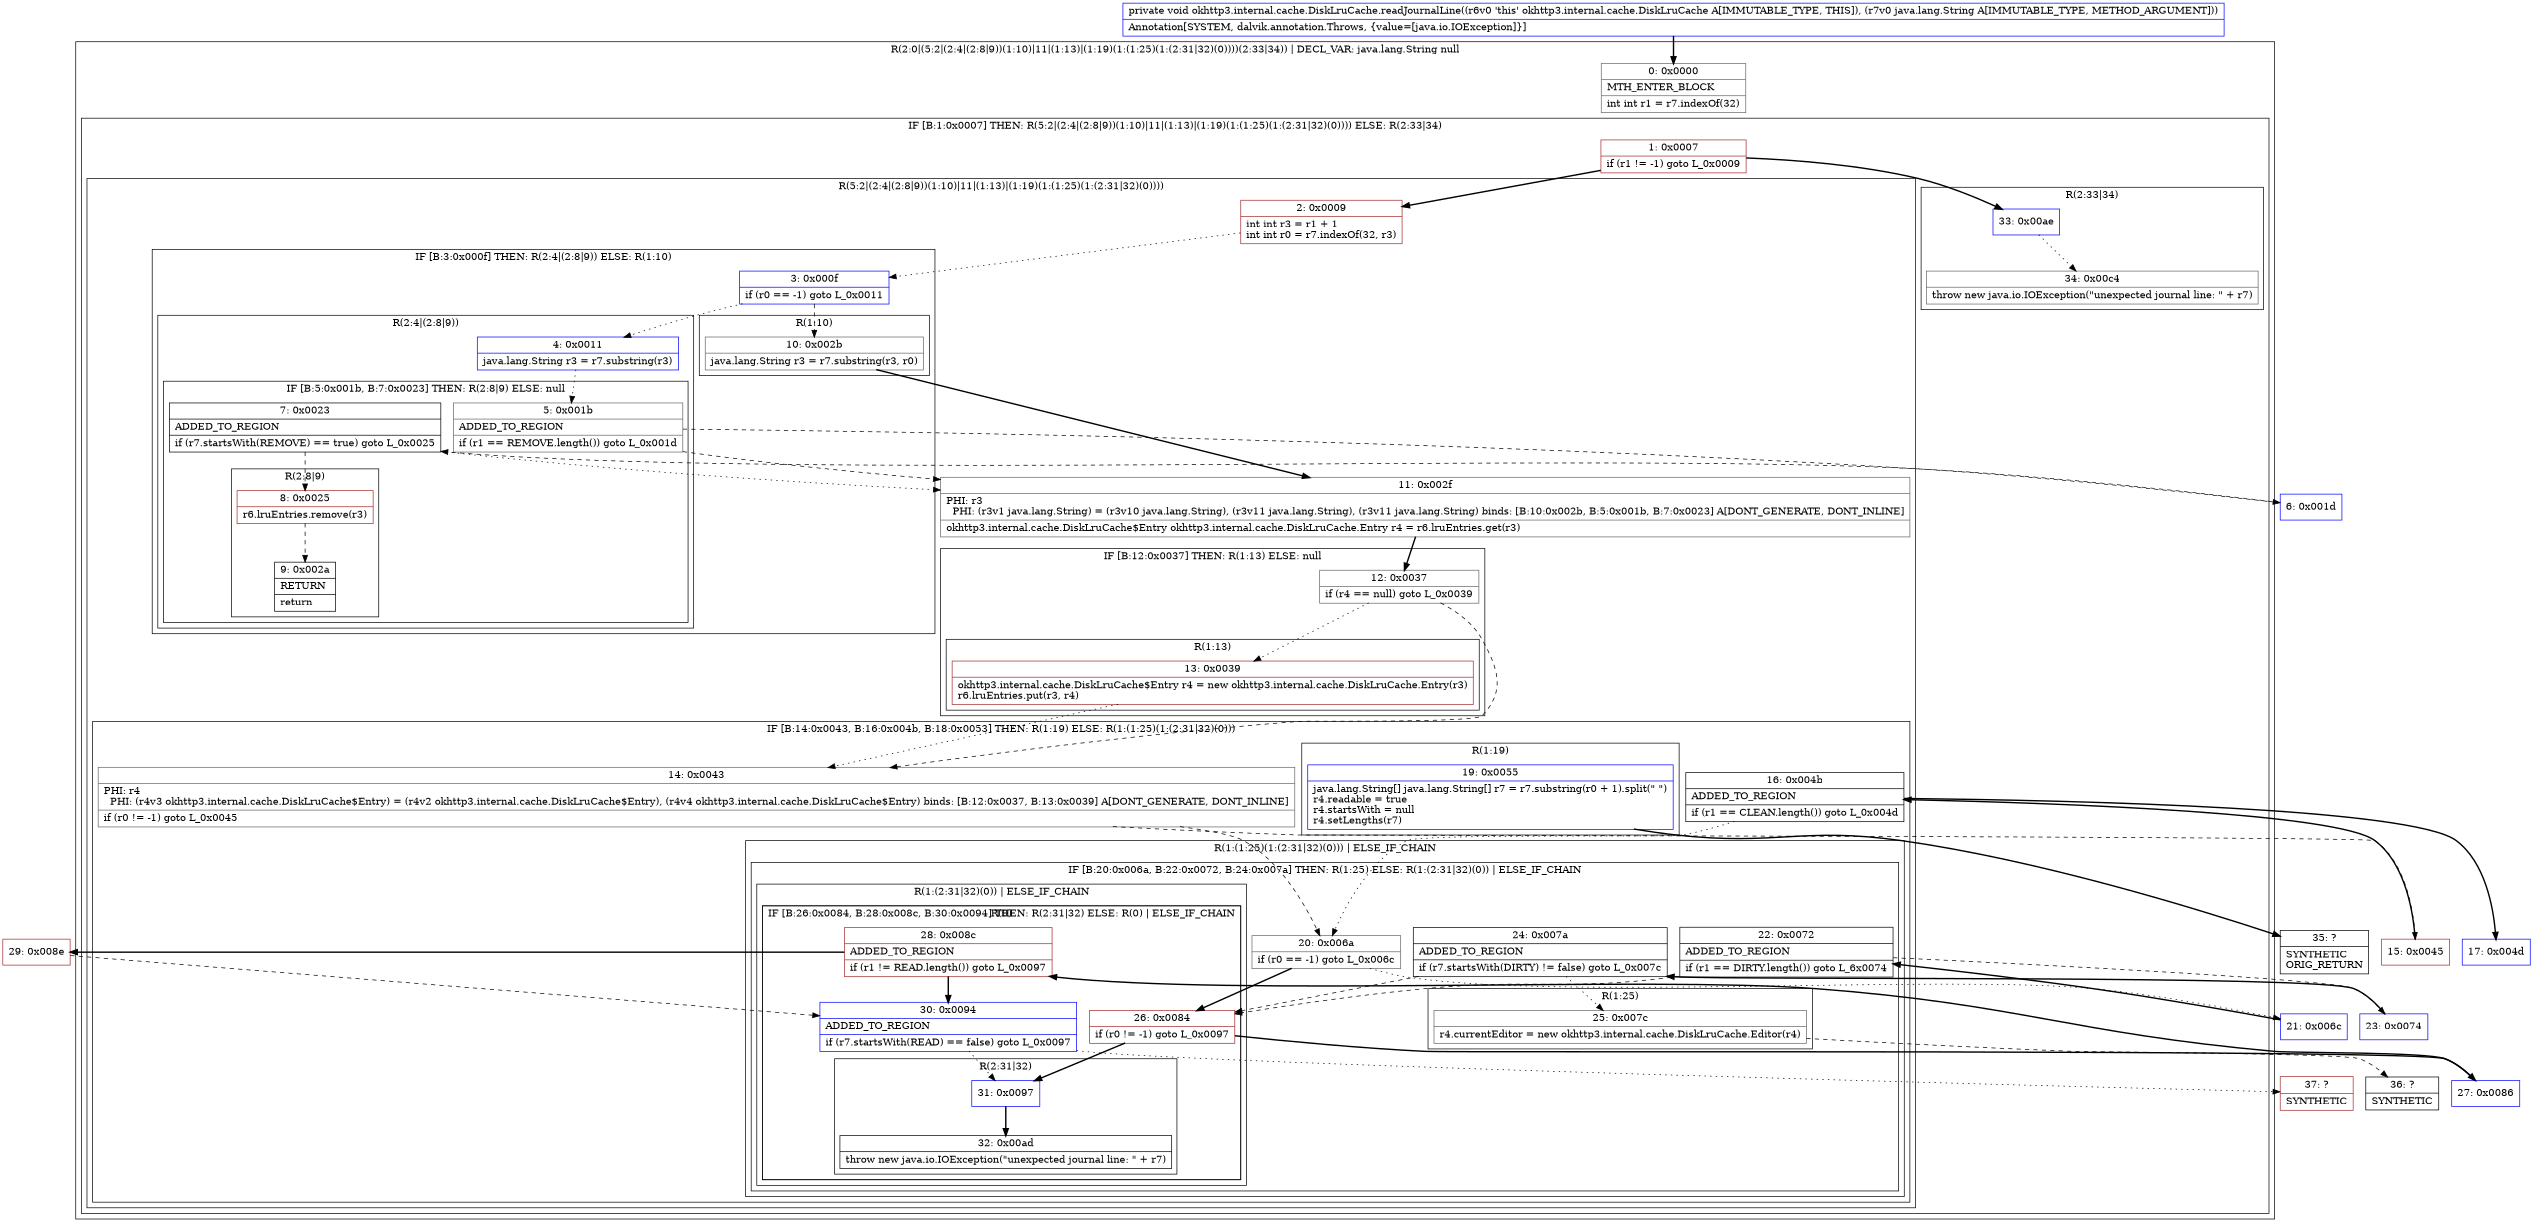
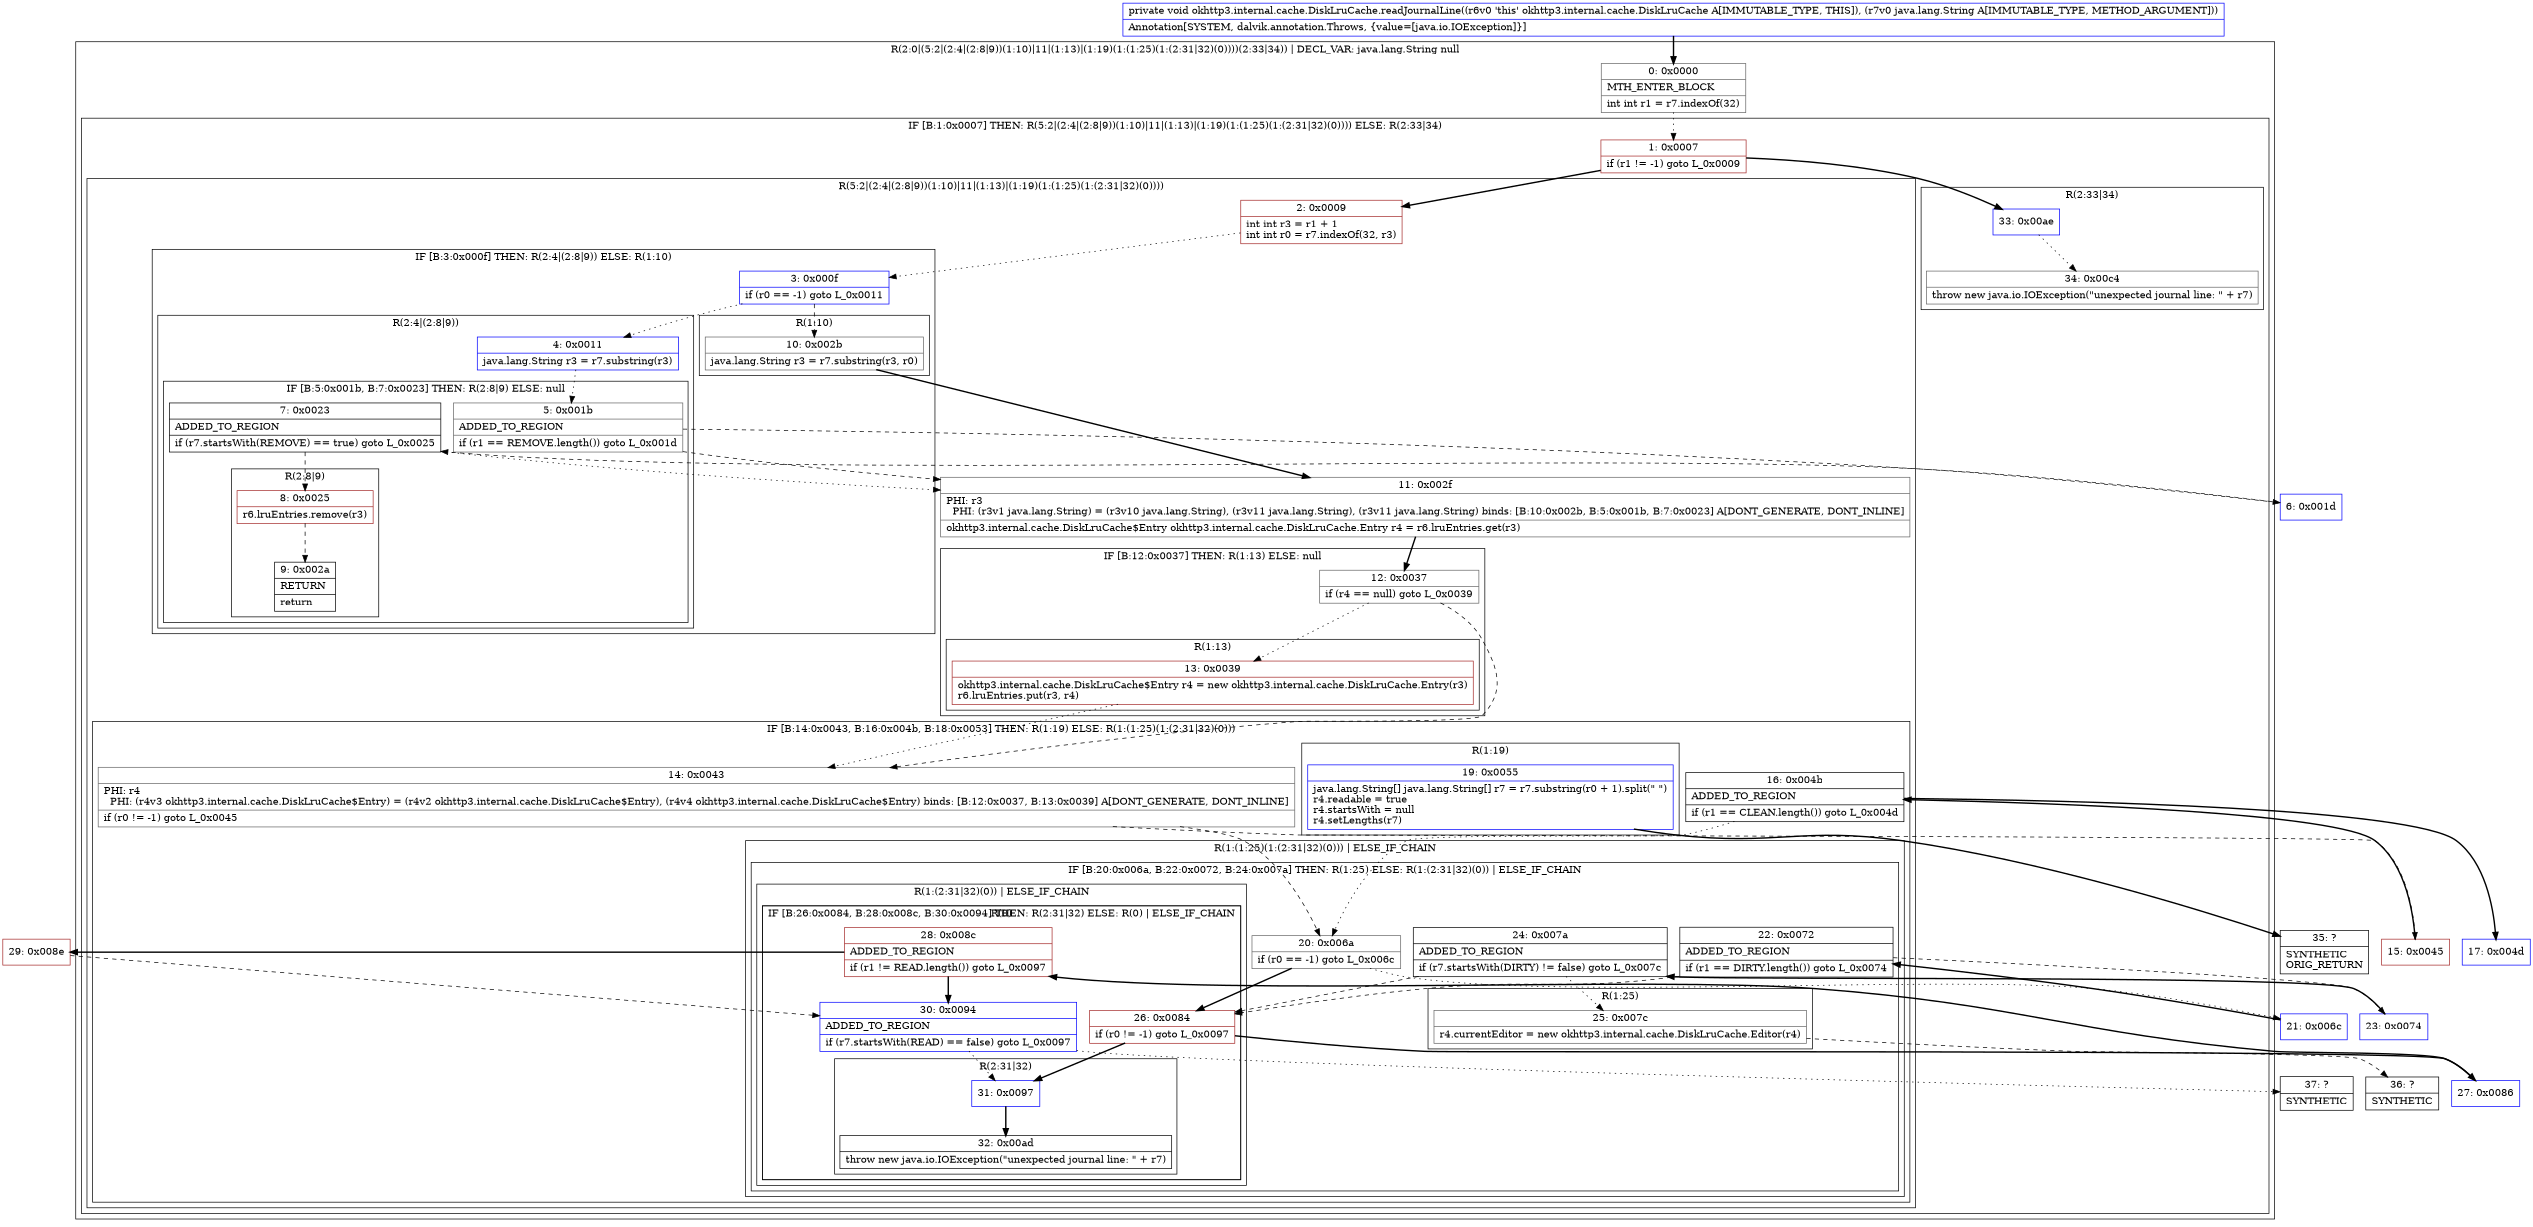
none -> (1674, 123)
(1786, 968) -> (1786, 968)
(2317, 1093) -> (2317, 1093)
